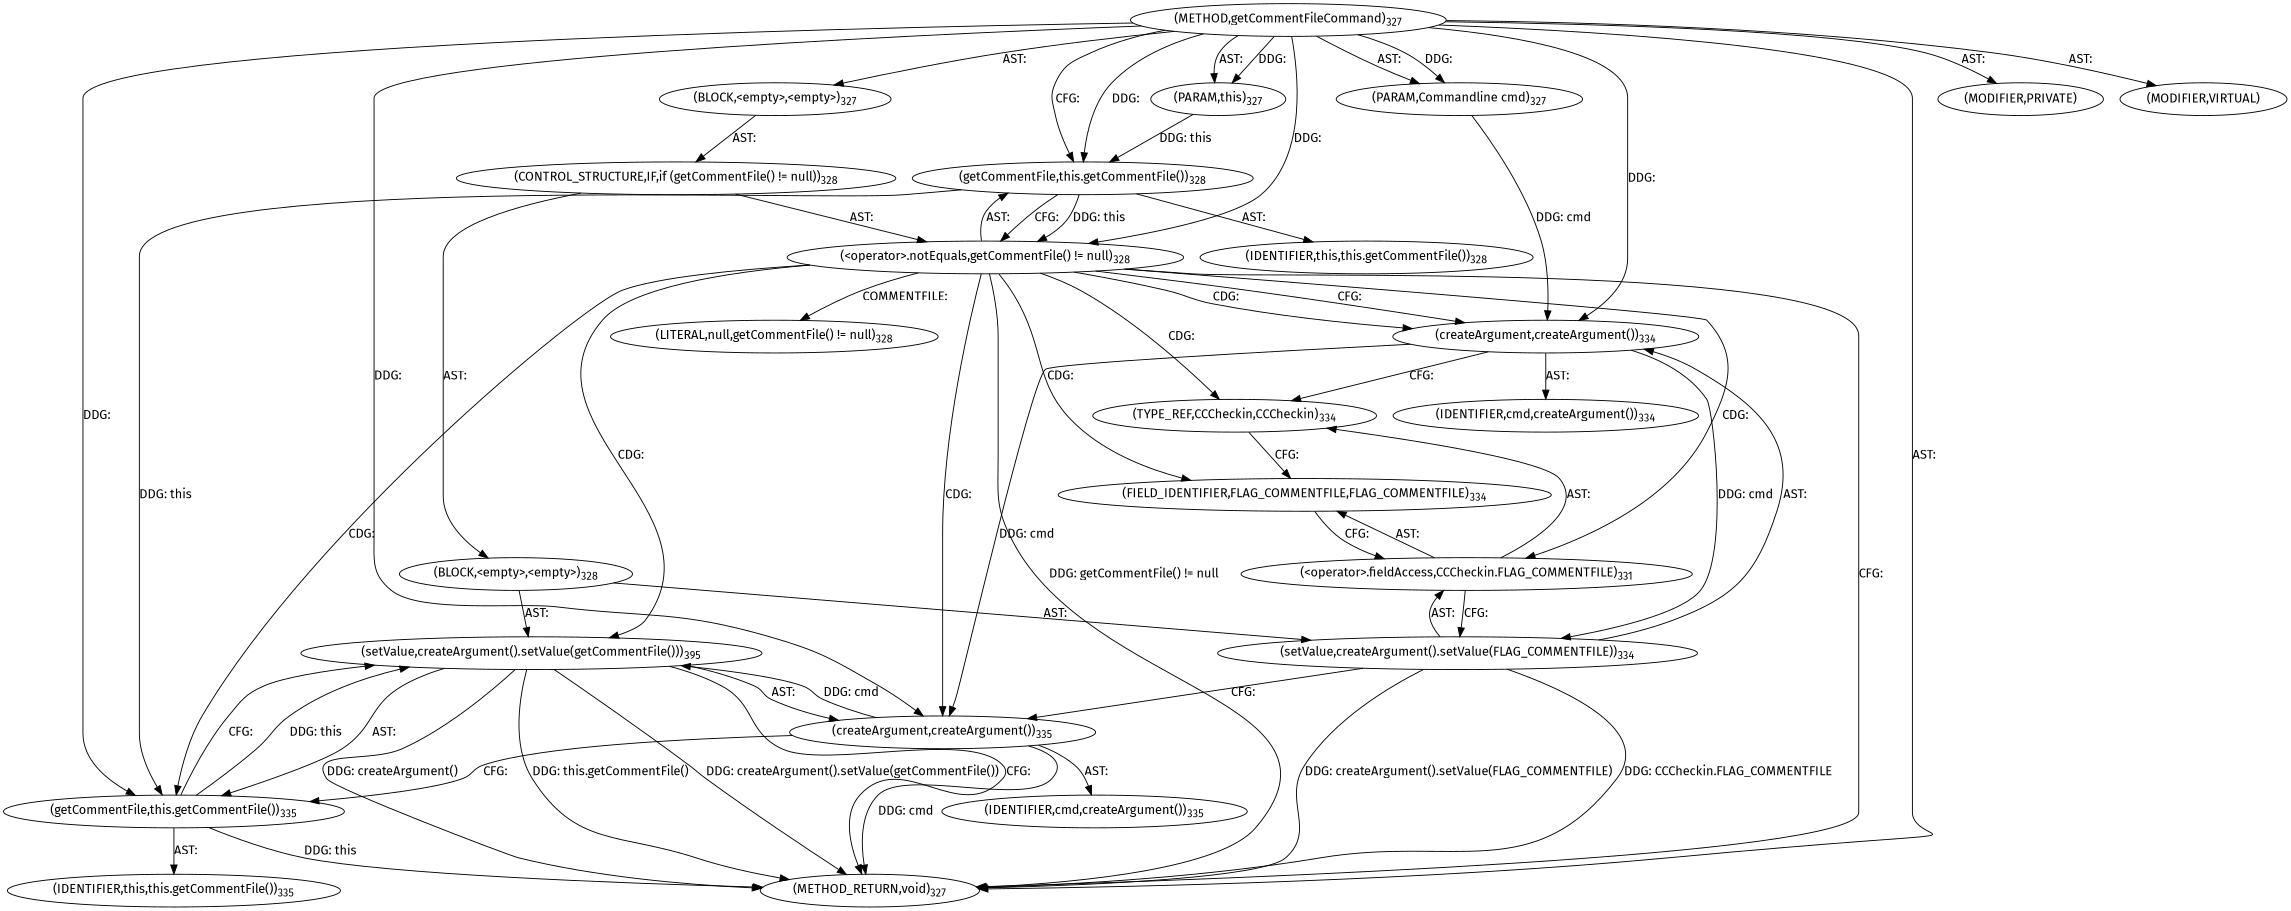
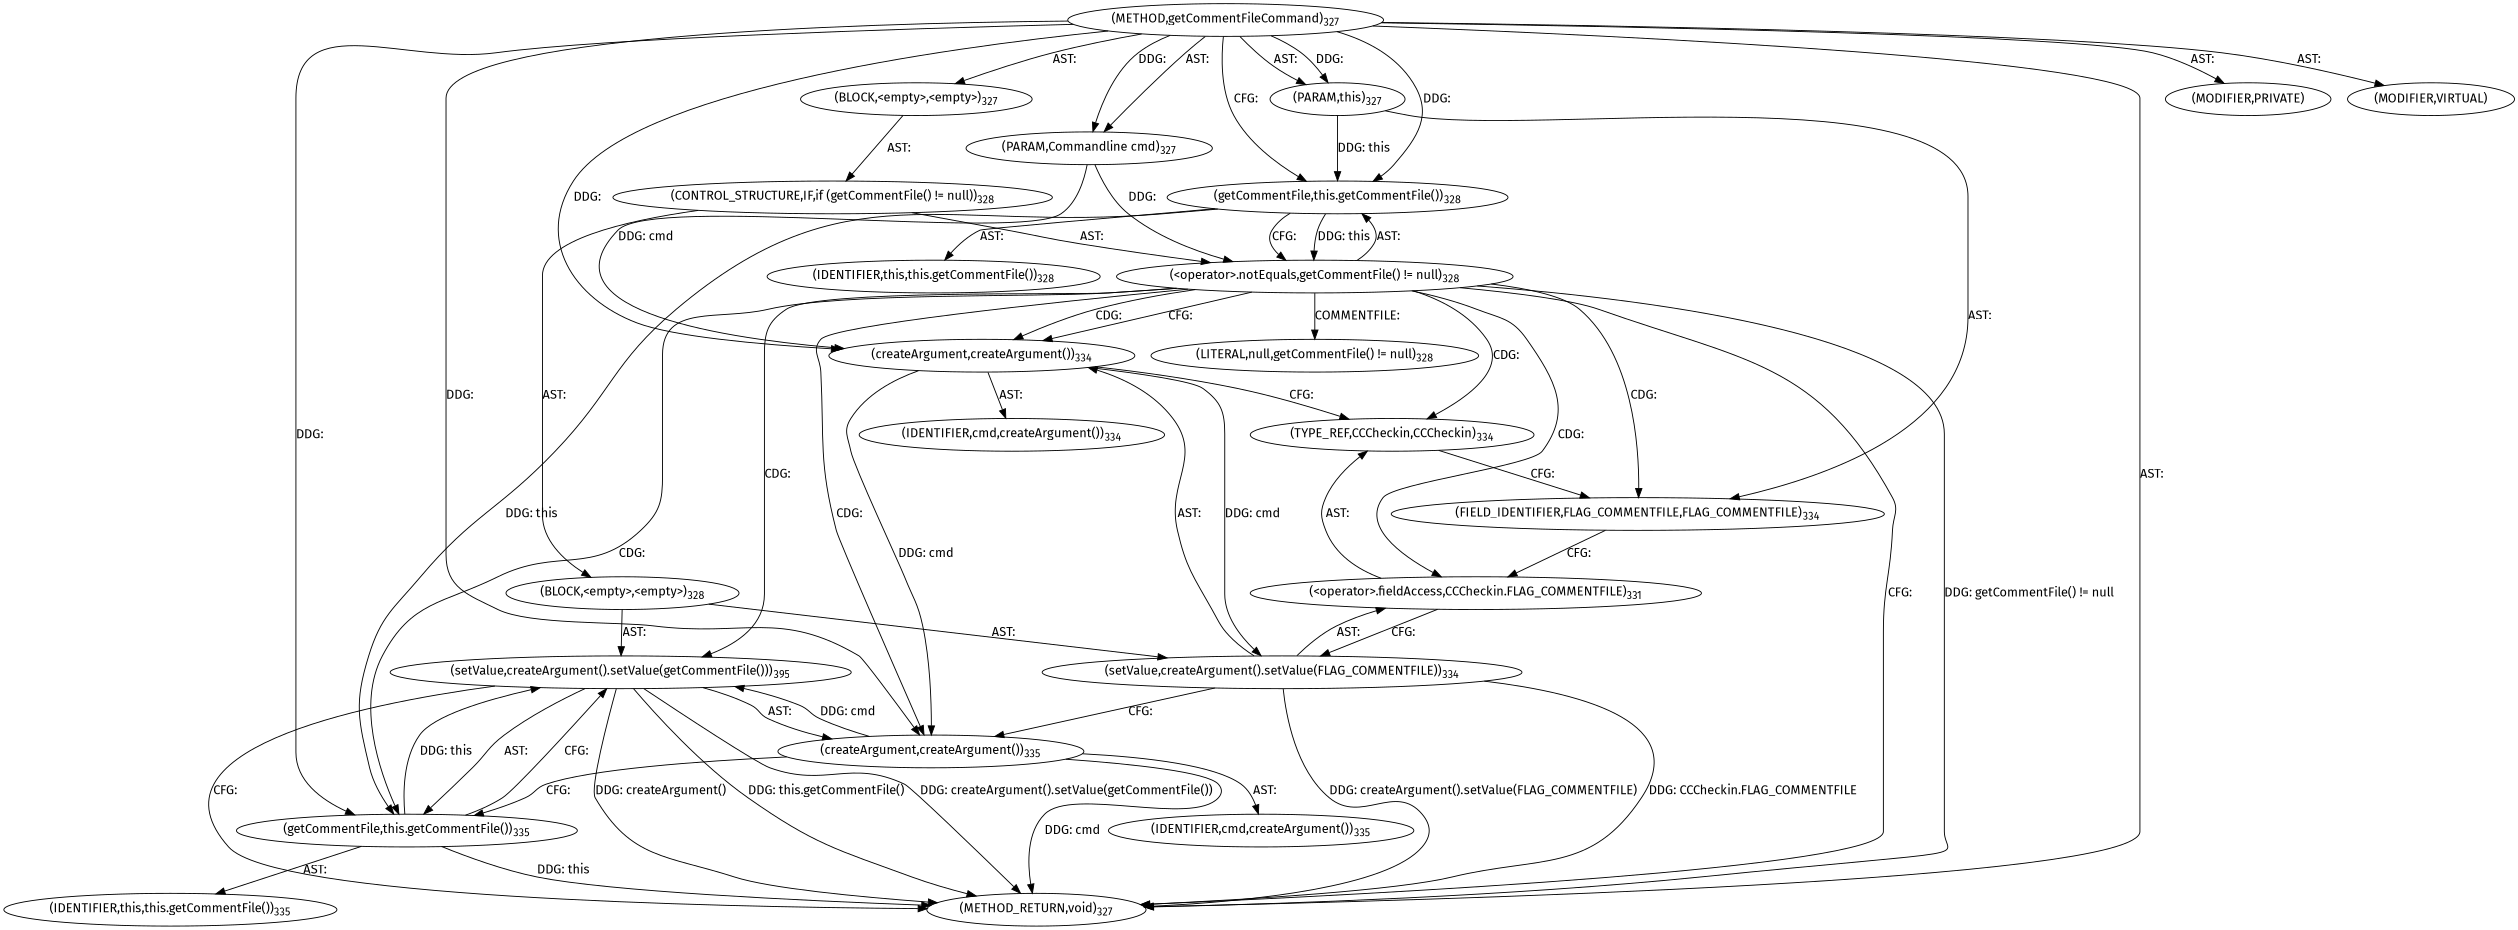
(1260, 196) -> (1147, 227)
(1390, 537) -> (1907, 138)
